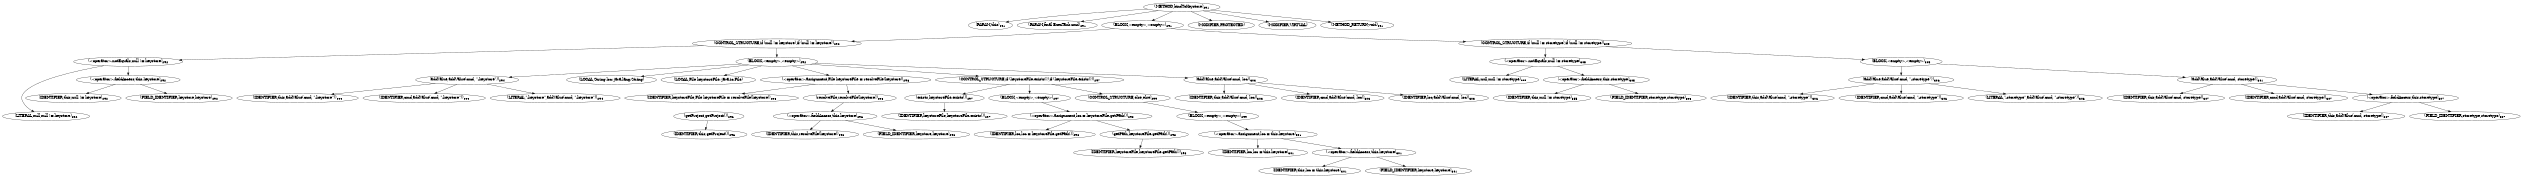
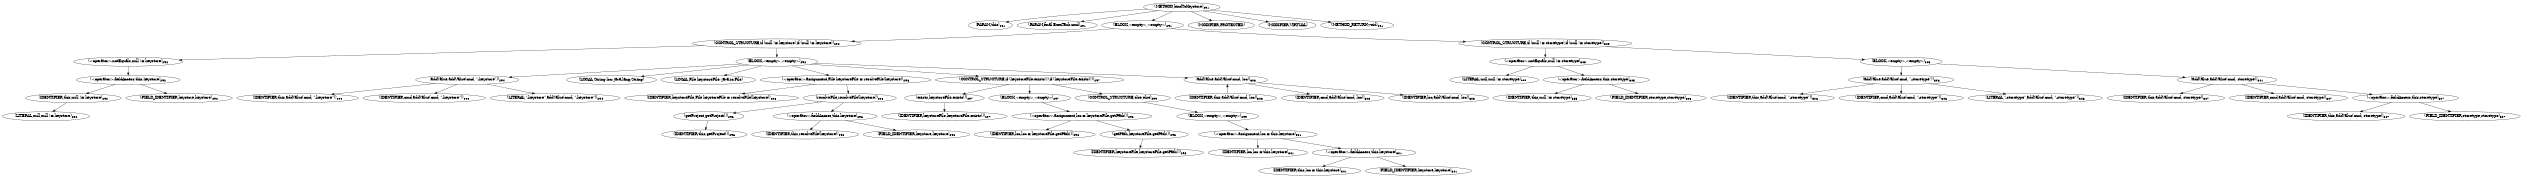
(51, 78) -> (61, 106)
(1224, 88) -> (1227, 90)
none -> (779, 107)
